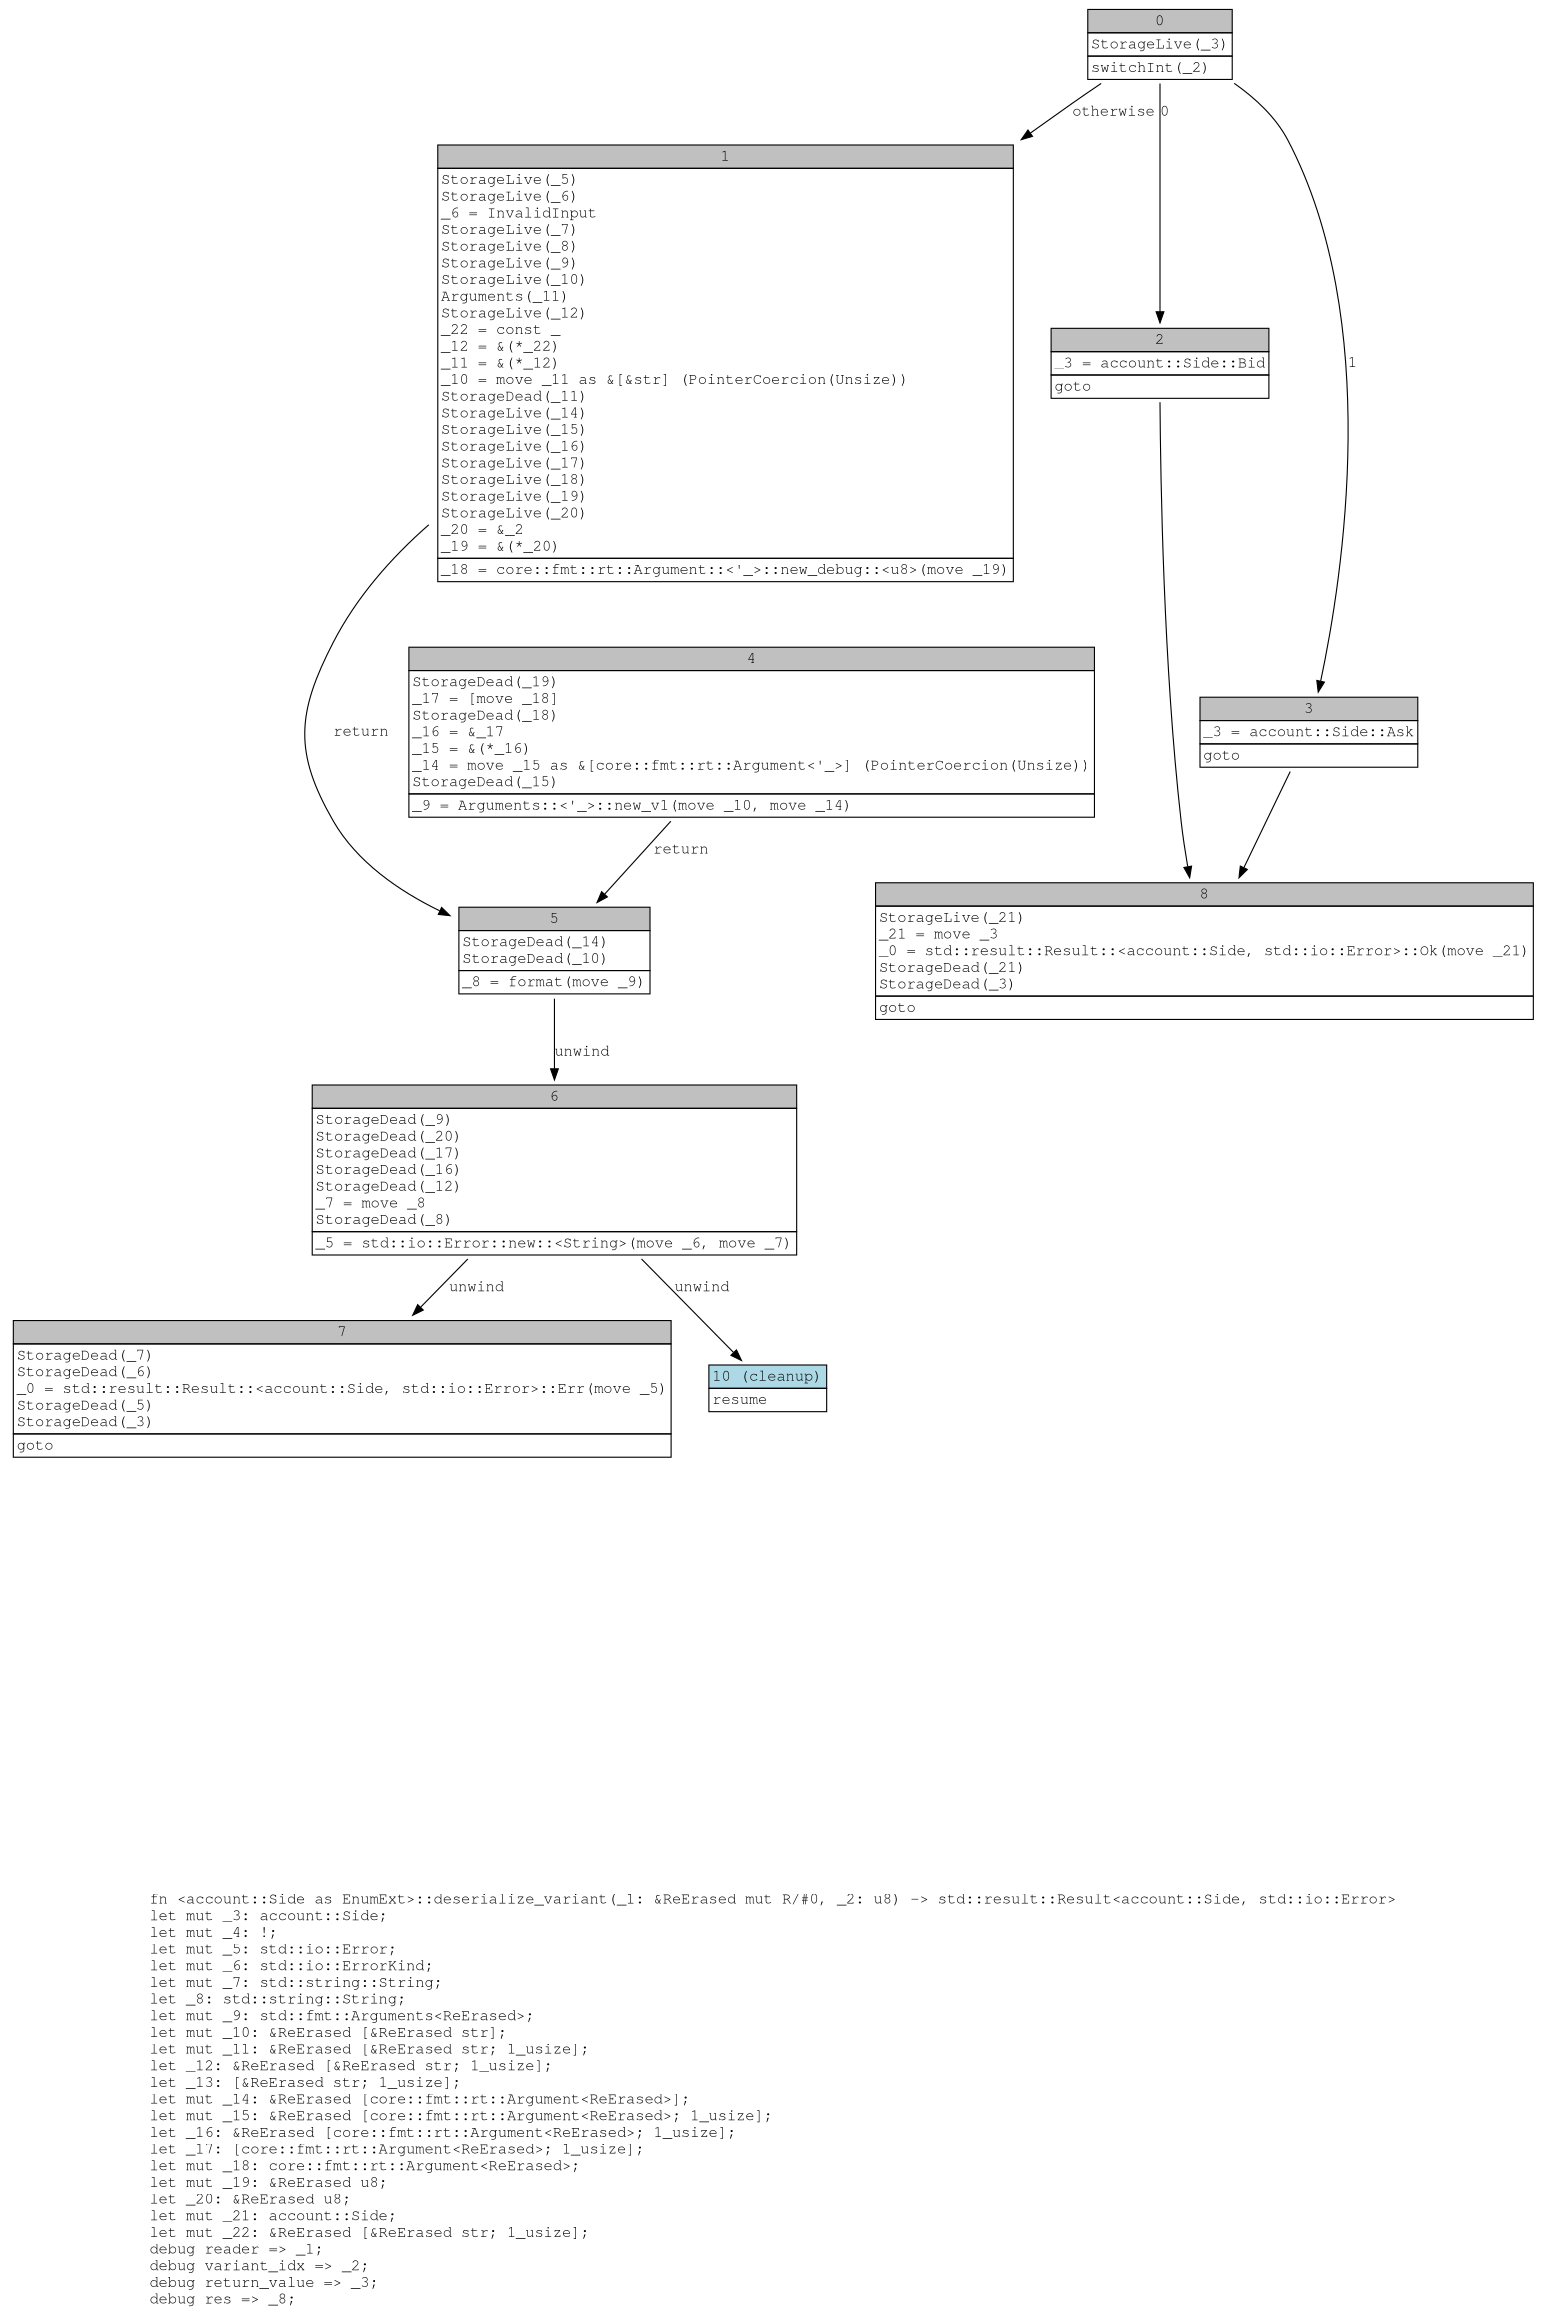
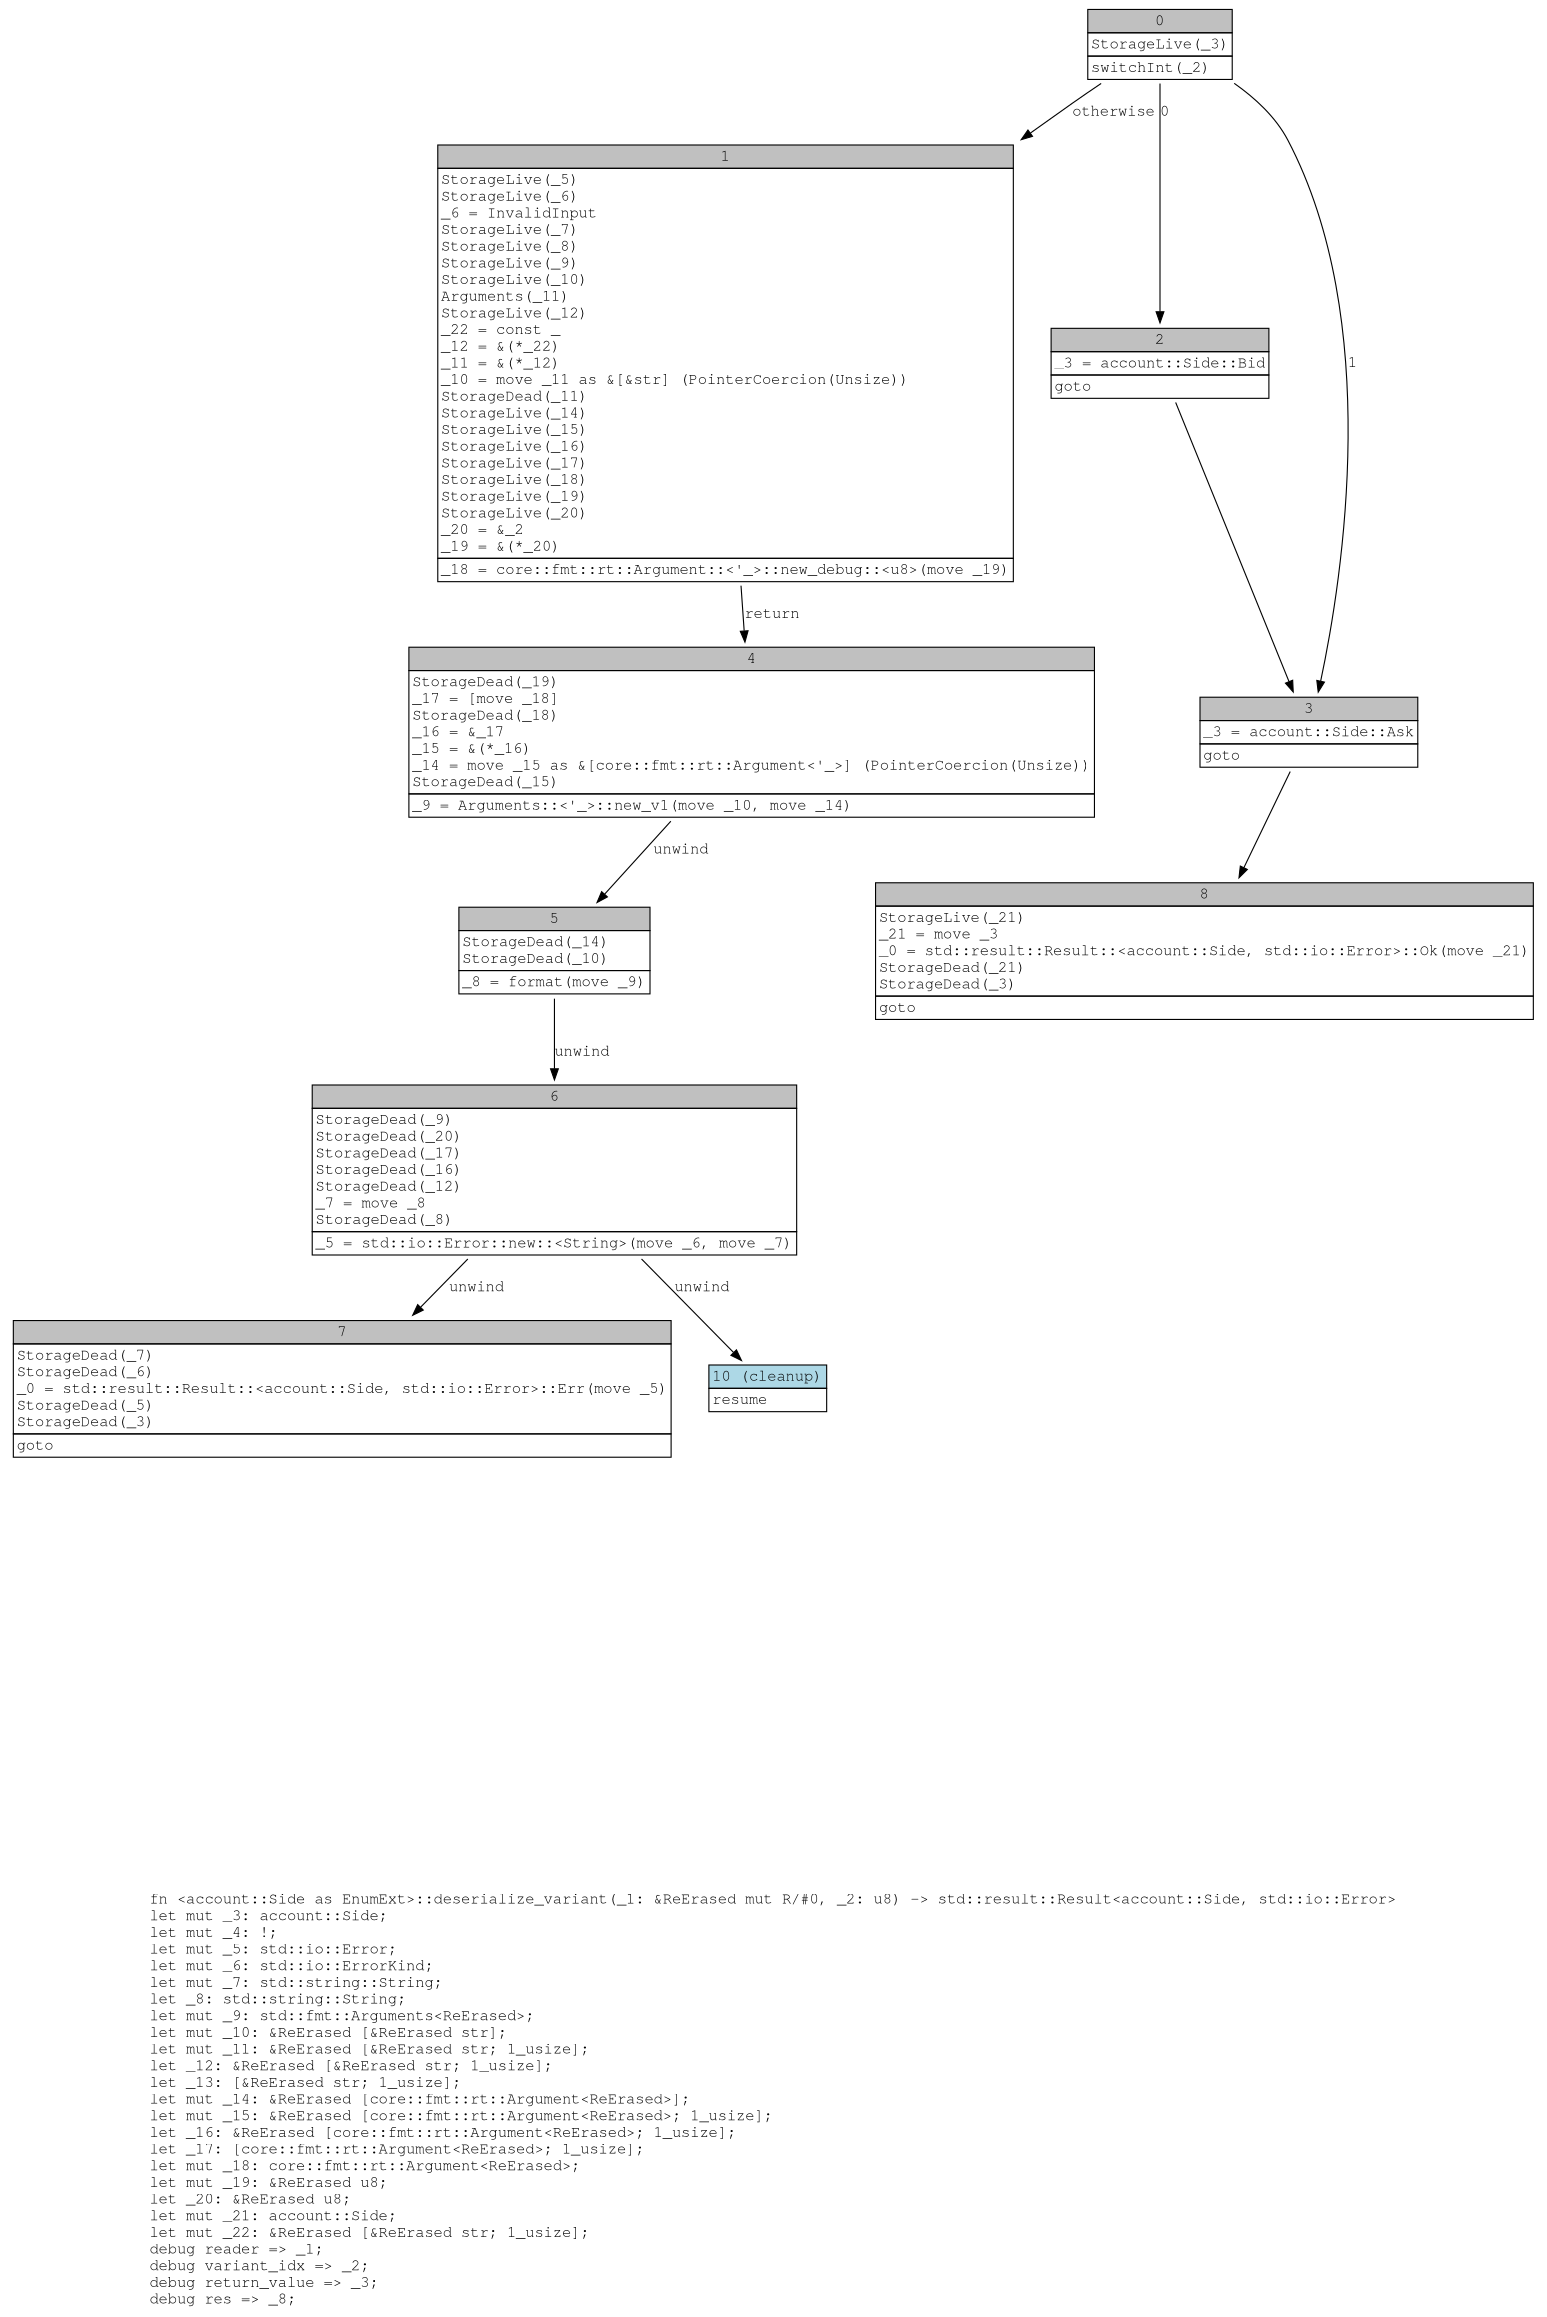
(1167, 635) -> (1232, 542)
(305, 726) -> (743, 608)
(681, 849) -> (681, 849)
